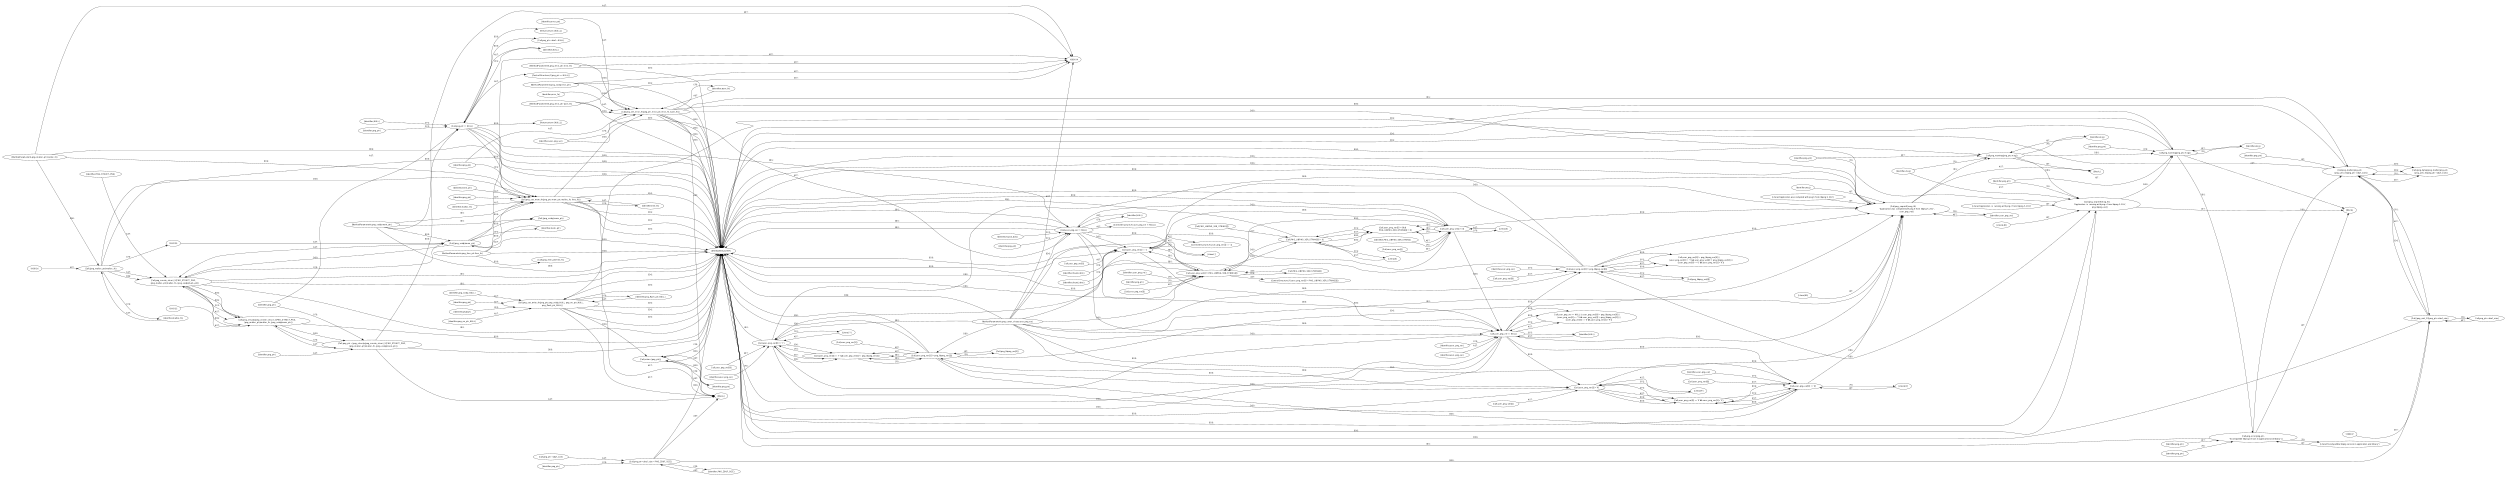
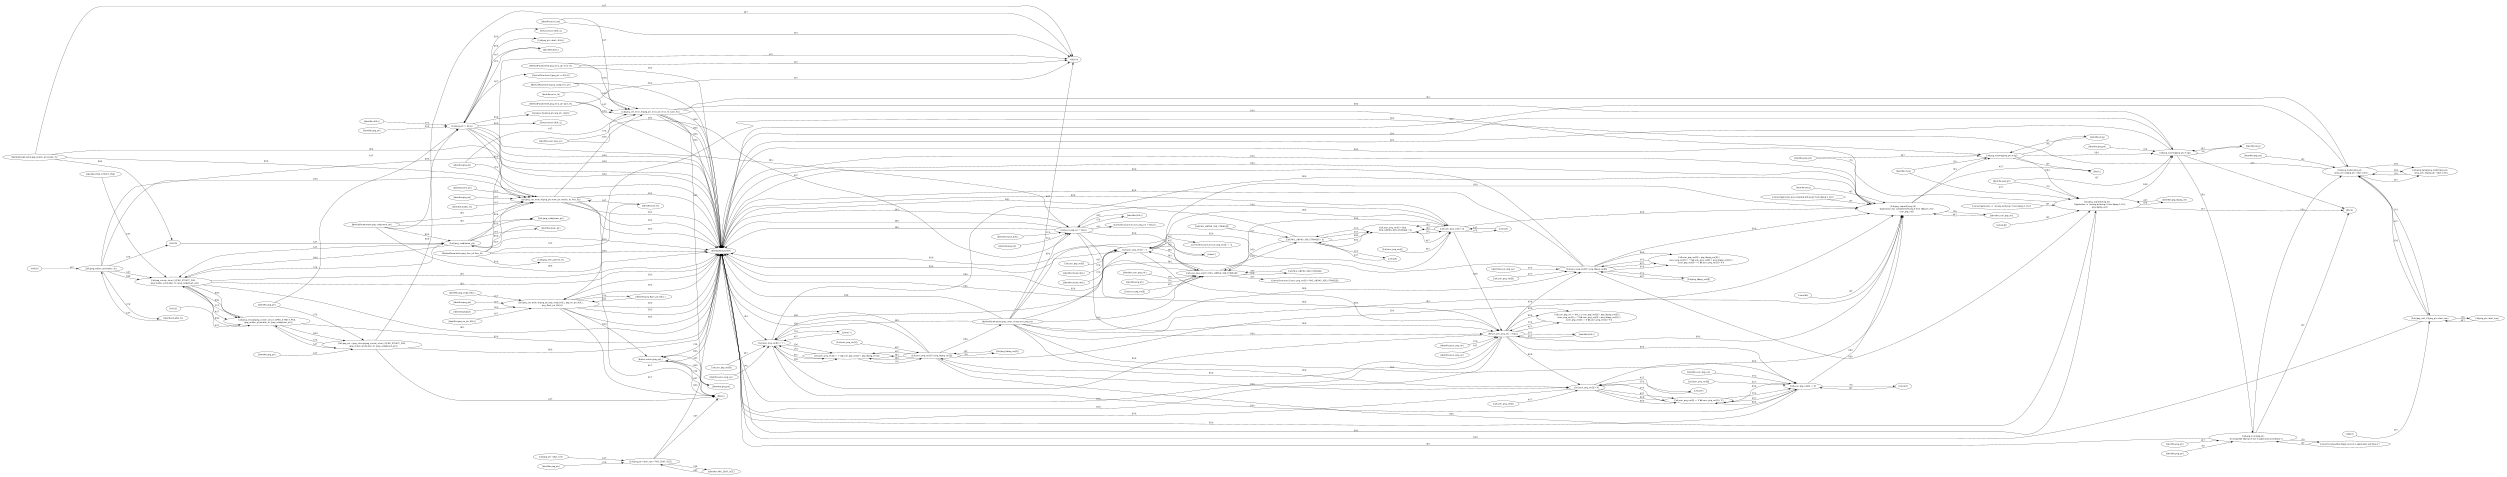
(821, 73) -> (818, 34)
(721, 89) -> none
none -> (551, 113)
none -> (2175, 200)
(605, 205) -> (579, 246)
(67, 212) -> (130, 175)
(1103, 240) -> none
(1392, 240) -> none
(735, 316) -> (735, 301)
(1503, 334) -> (1503, 334)
(966, 336) -> (970, 340)
(651, 359) -> (651, 359)
(1603, 462) -> none
